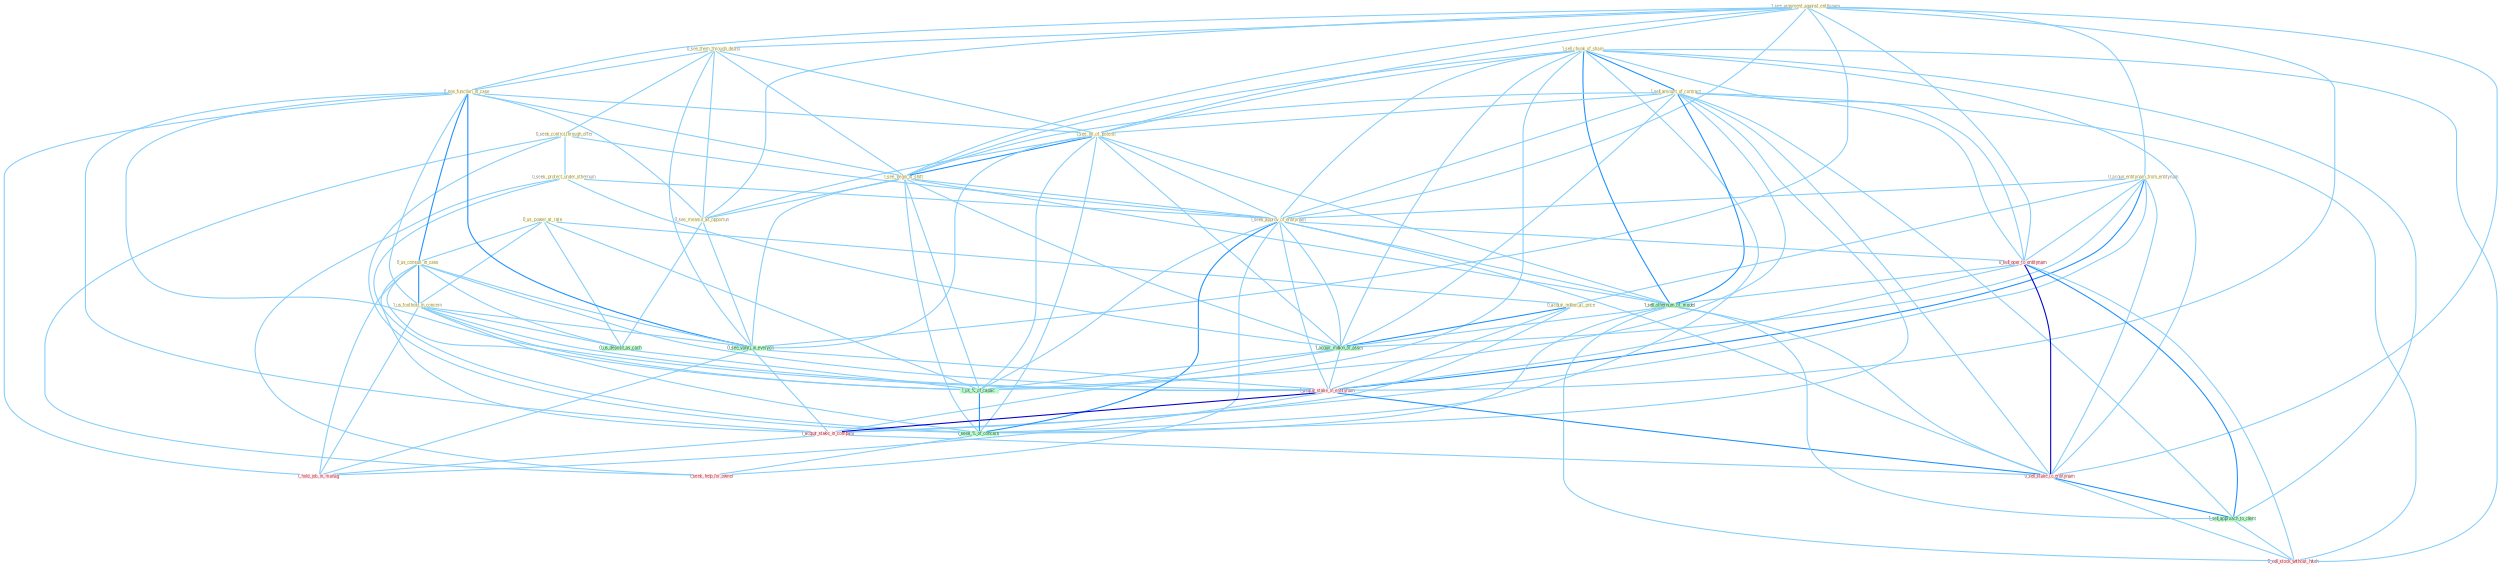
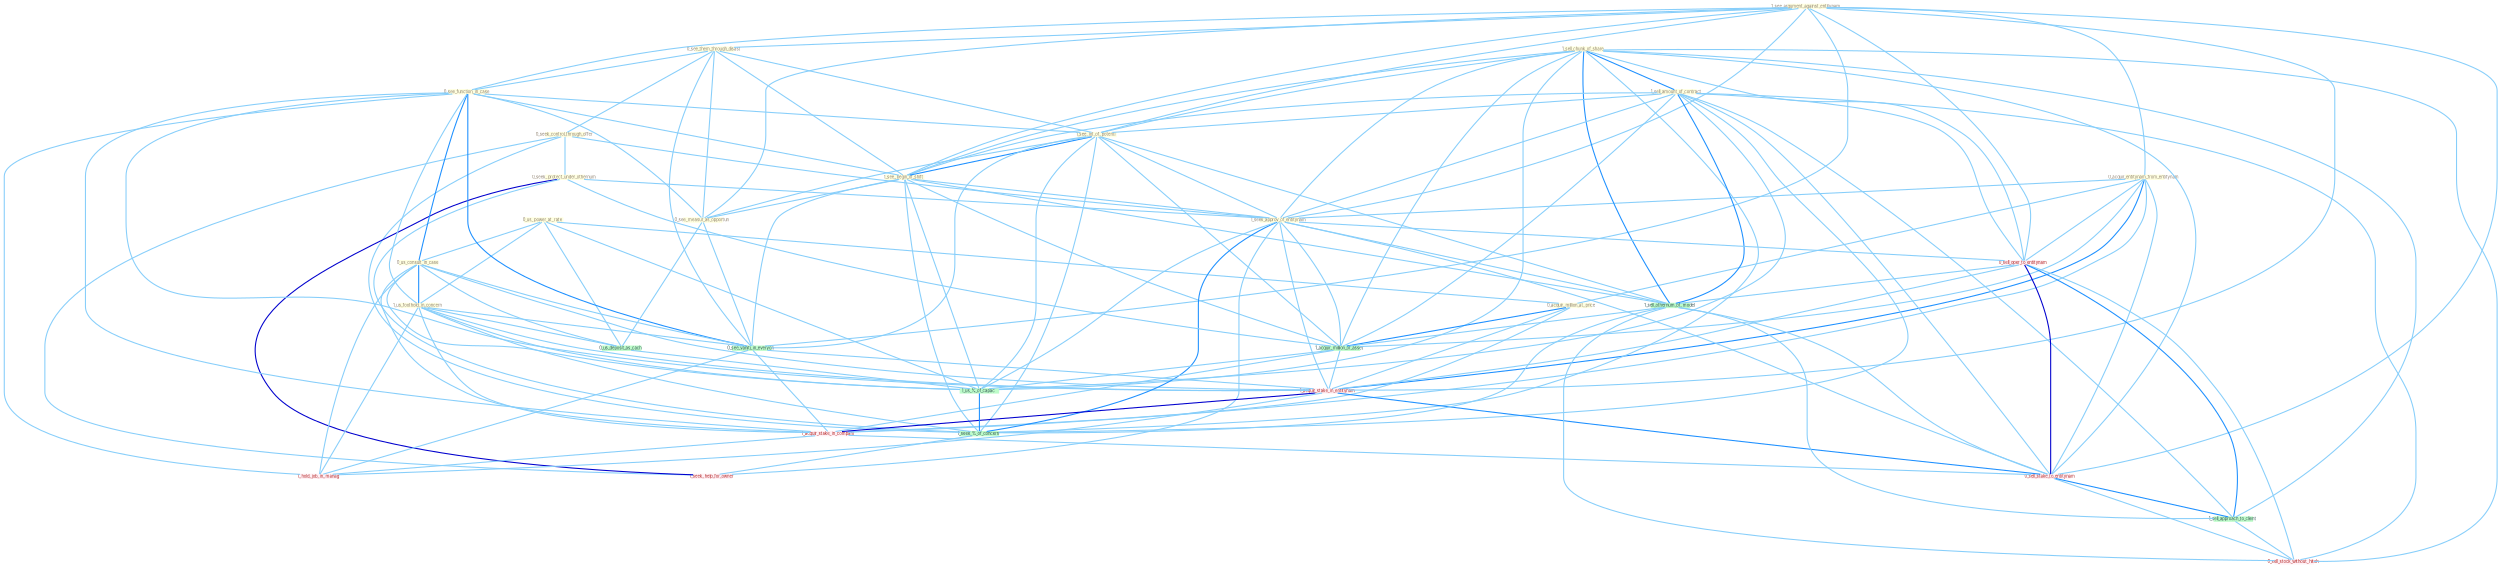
(284, 400) -> (284, 400)
none -> (589, 420)
